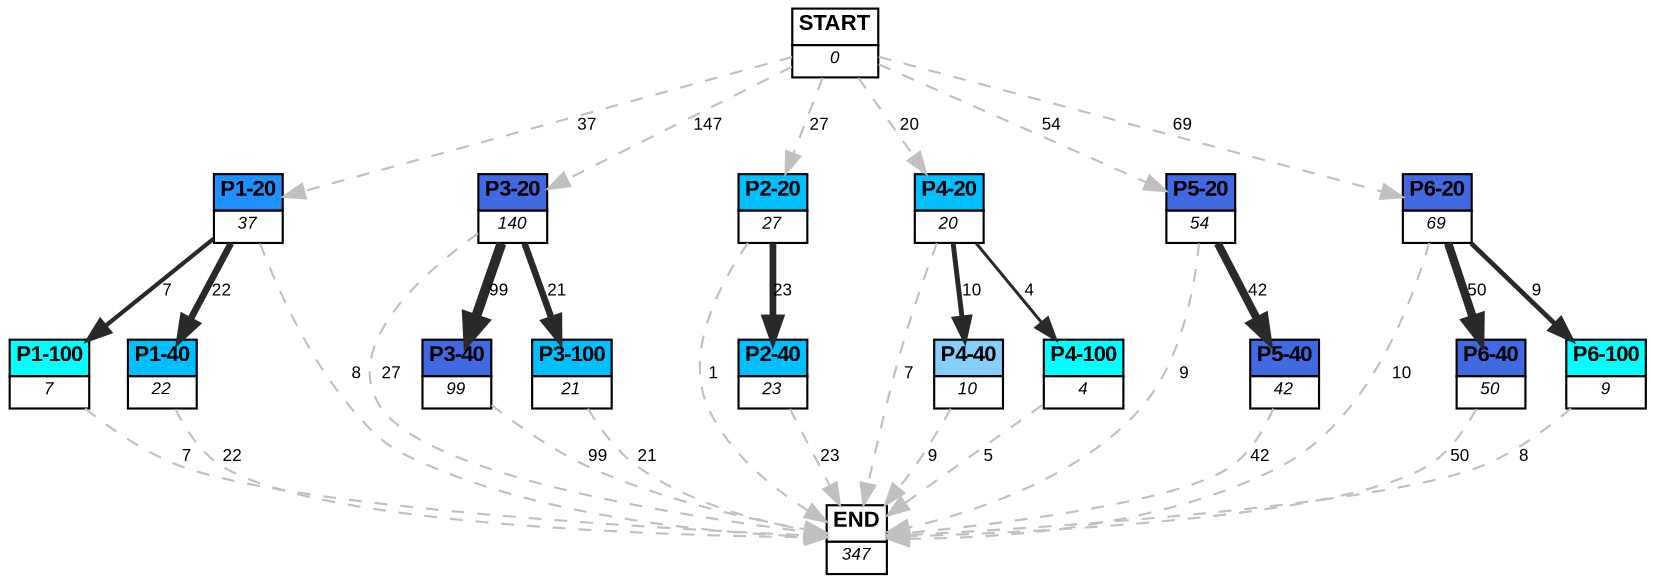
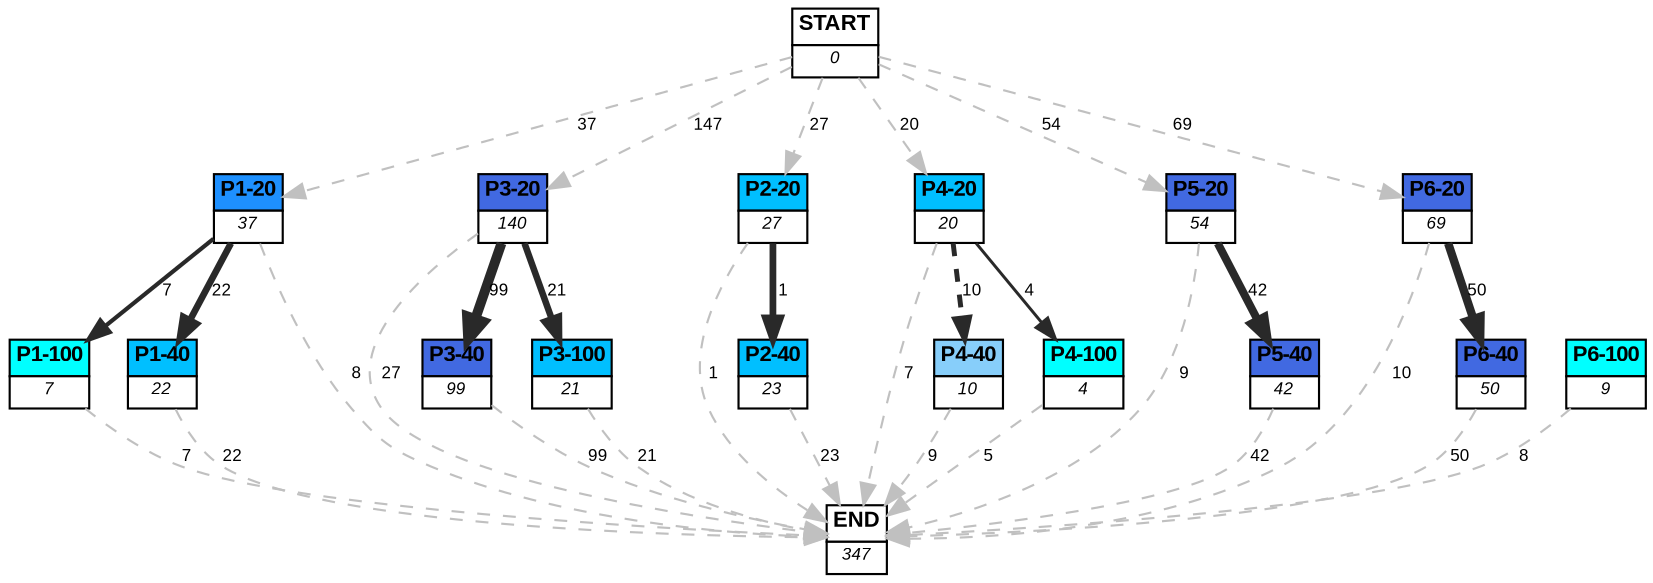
(958, 281) -> (958, 281)
(1513, 284) -> none
(784, 291) -> (784, 291)
